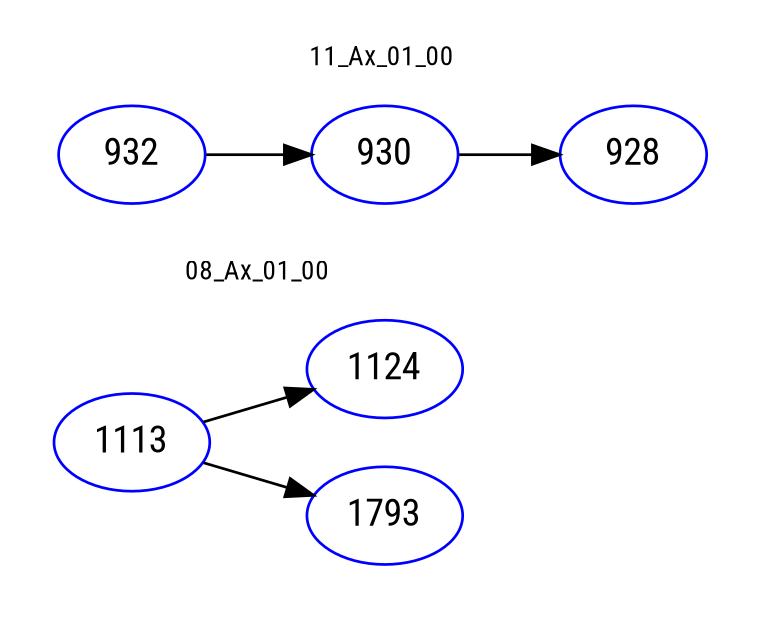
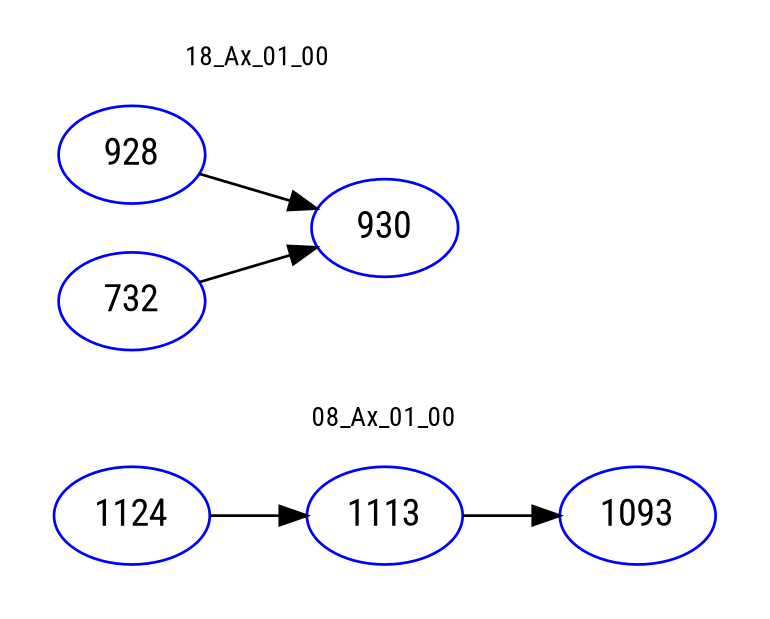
(383, 58) -> (258, 58)
(132, 155) -> (132, 301)
(495, 155) -> (245, 187)
(245, 410) -> (245, 516)
(385, 516) -> (638, 516)
